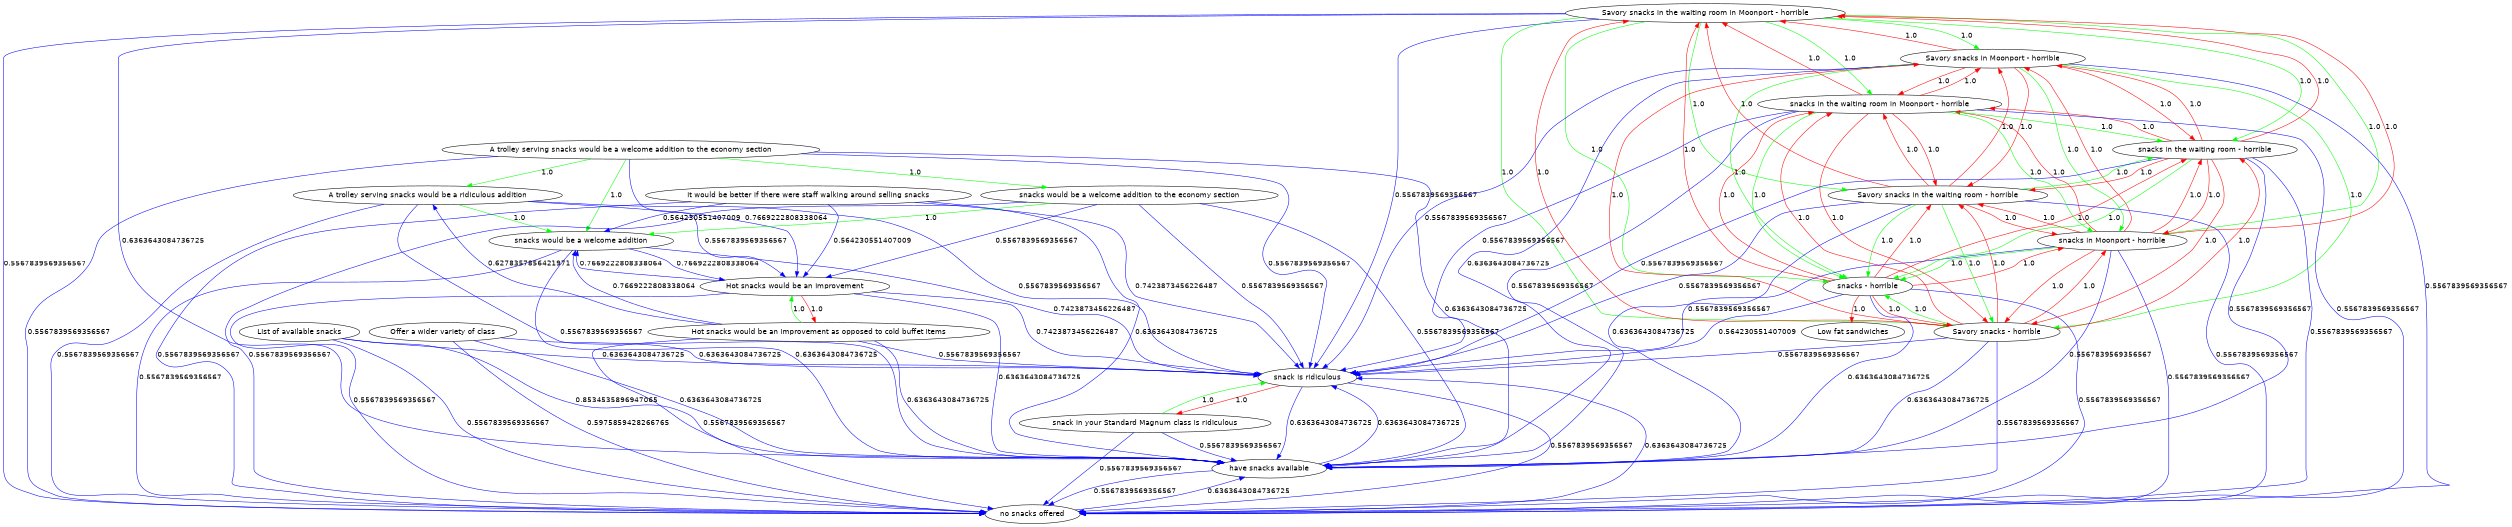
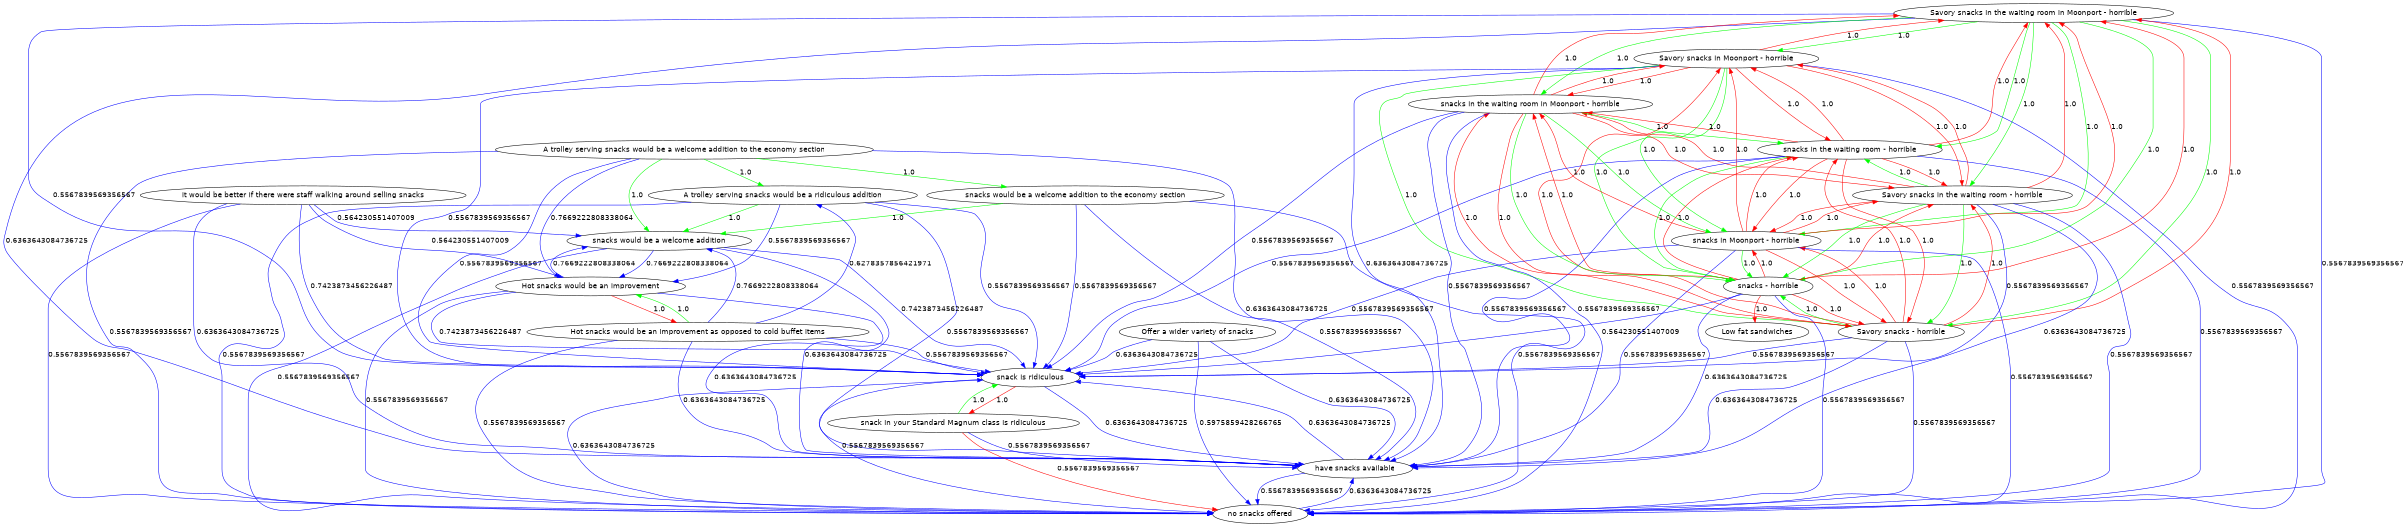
(964, 240) -> none
(300, 332) -> none
(443, 332) -> (1197, 332)
(1091, 467) -> (1082, 485)
